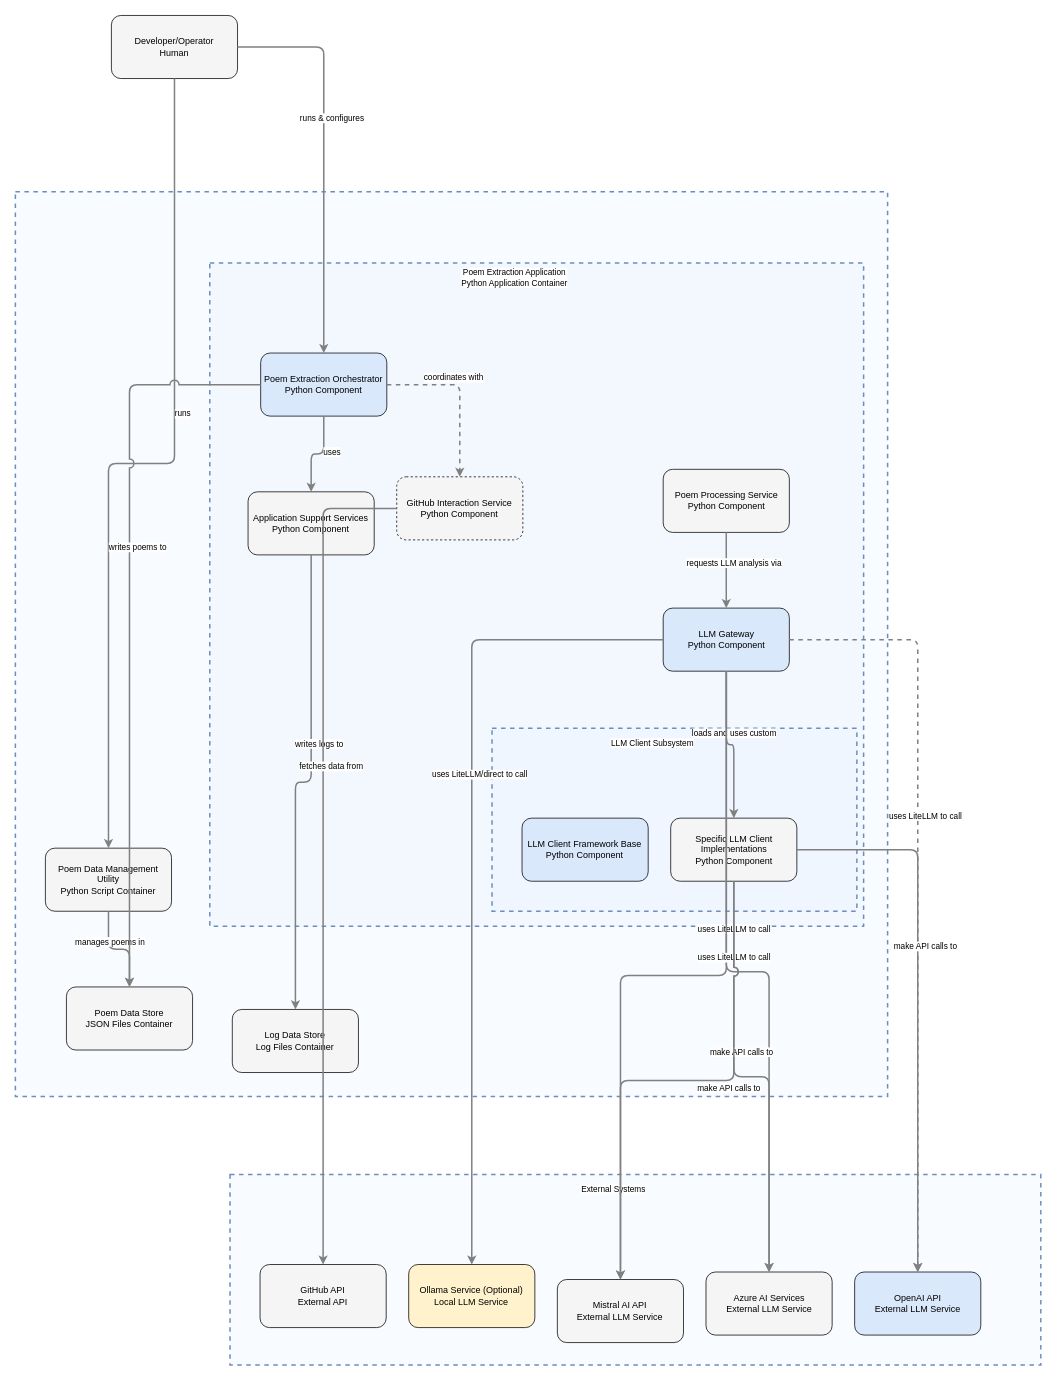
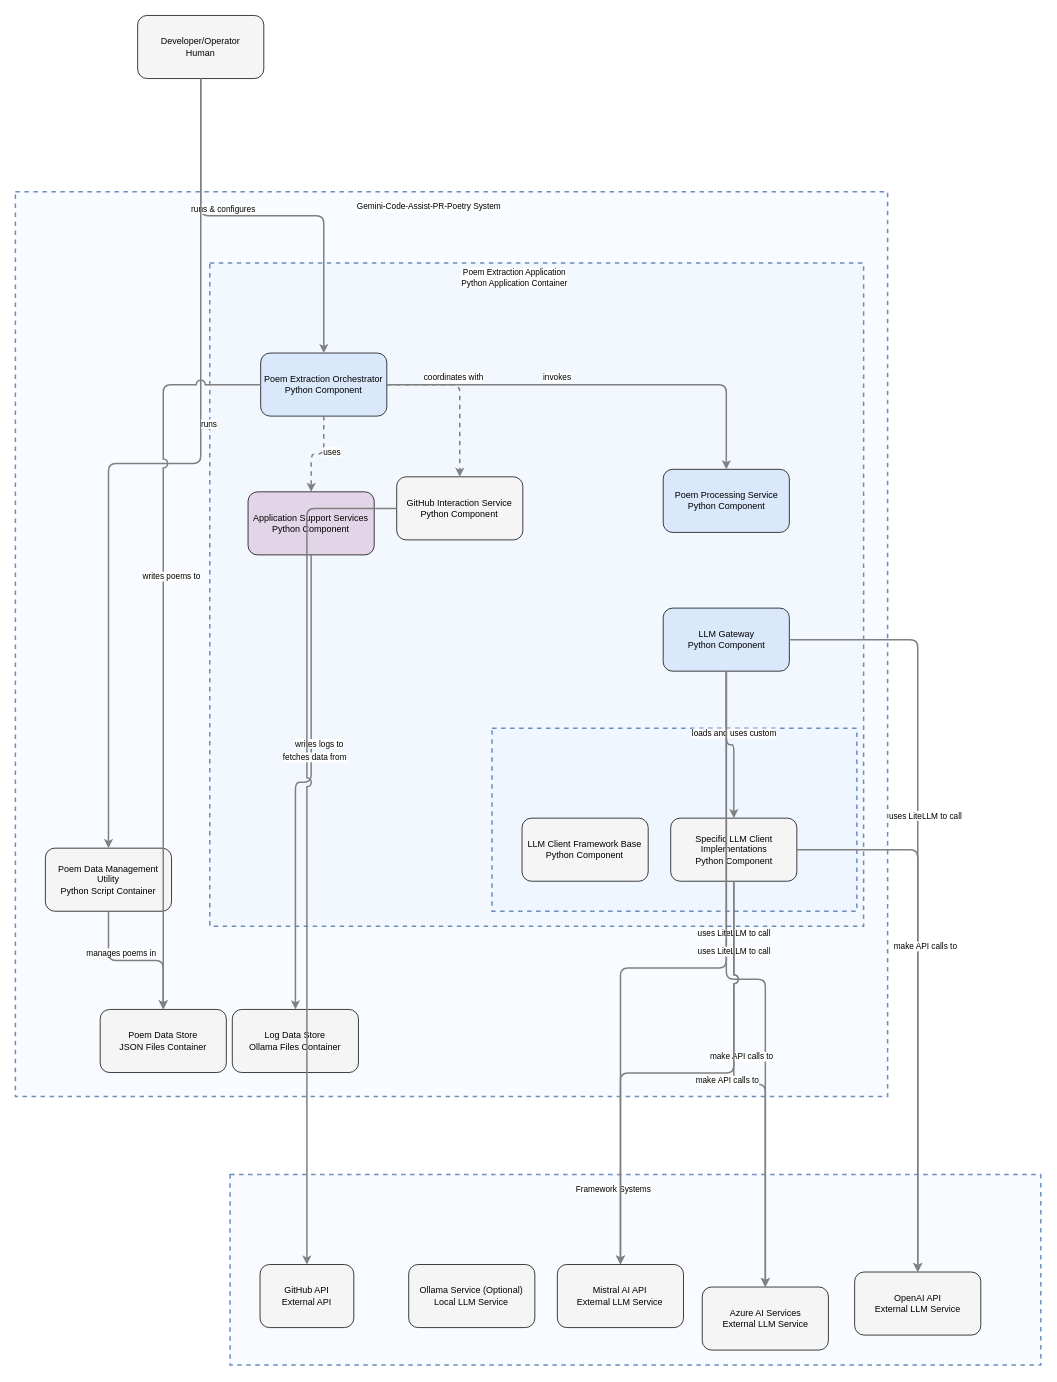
(174, 47) -> (201, 47)
none -> (429, 207)
none -> (628, 384)
(321, 453) -> (321, 453)
(726, 501) -> (726, 501)
(460, 508) -> (460, 508)
(311, 523) -> (311, 523)
(726, 566) -> none
(918, 666) -> (918, 666)
(652, 743) -> none
(585, 849) -> (585, 849)
(472, 855) -> none
(129, 1018) -> (163, 1041)
(295, 1041) -> (295, 1041)
(614, 1189) -> (614, 1189)
(323, 1296) -> (307, 1296)
(472, 1296) -> (472, 1296)
(769, 1303) -> (765, 1318)
(918, 1303) -> (918, 1303)
(620, 1311) -> (620, 1296)
